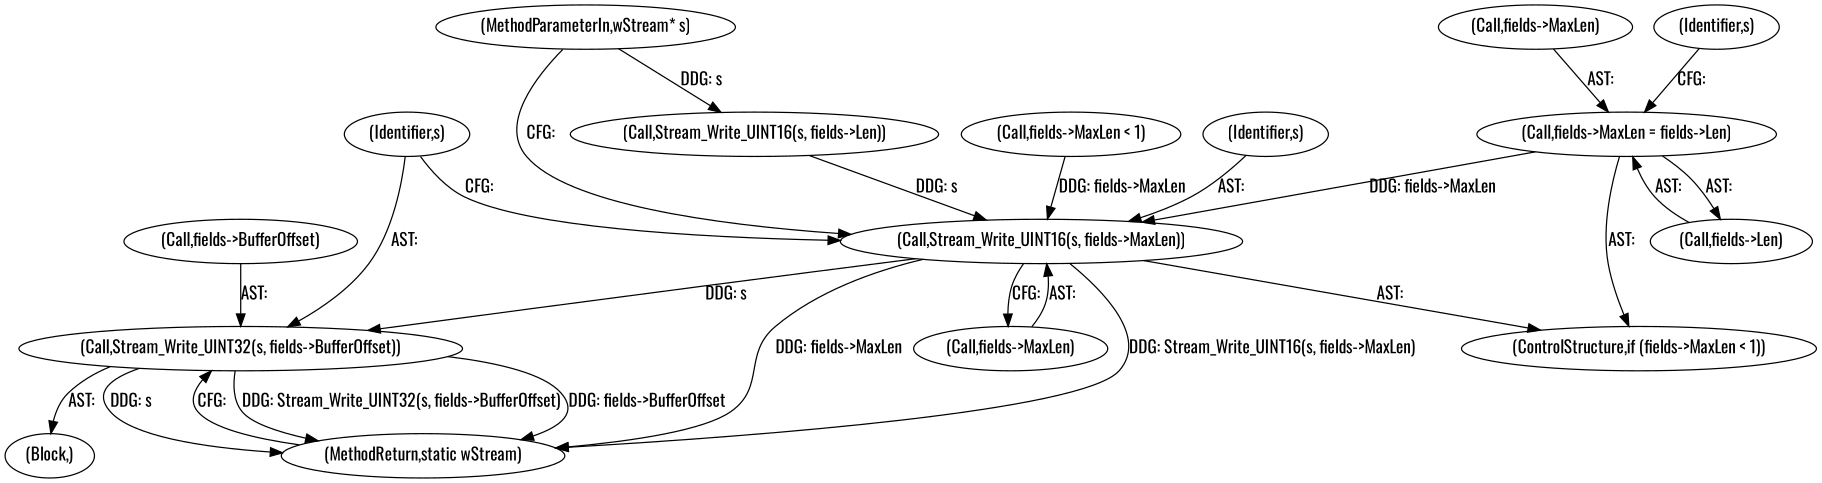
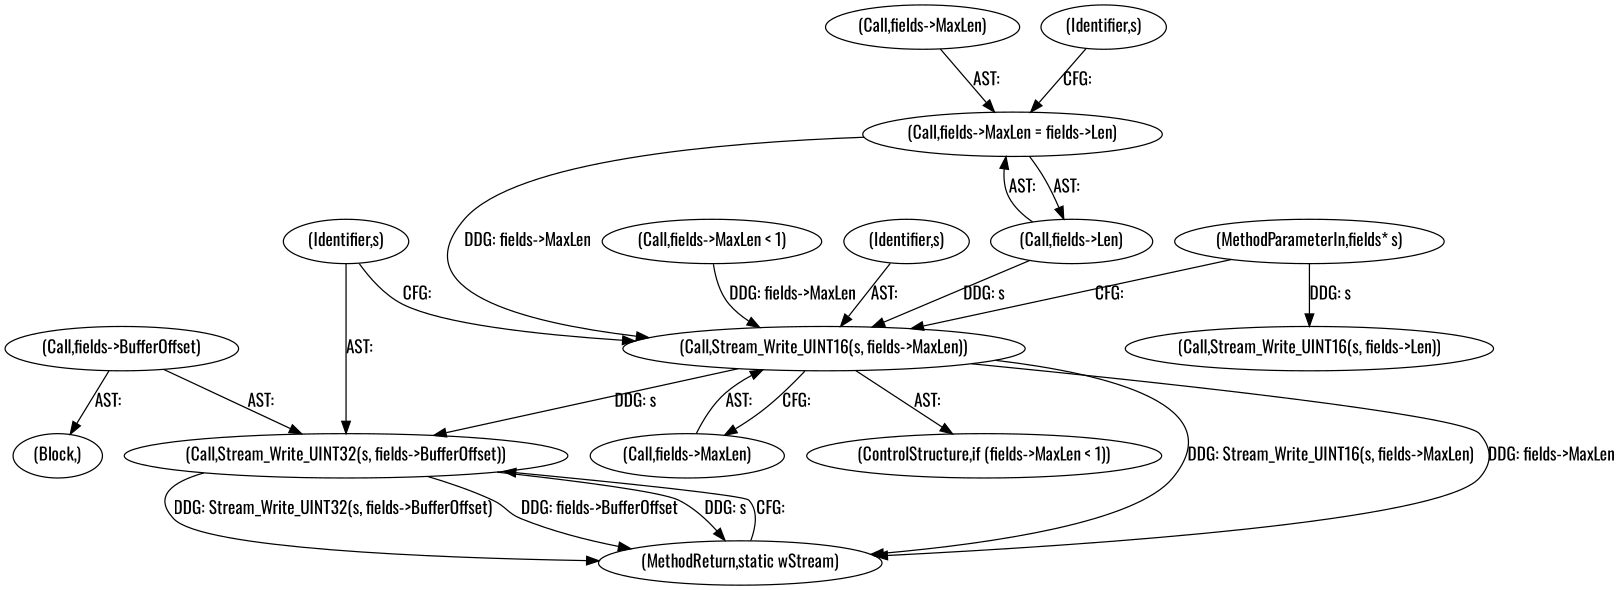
(586, 27) -> (1309, 241)
(892, 186) -> (957, 291)
(1606, 236) -> none
(75, 387) -> (93, 397)
